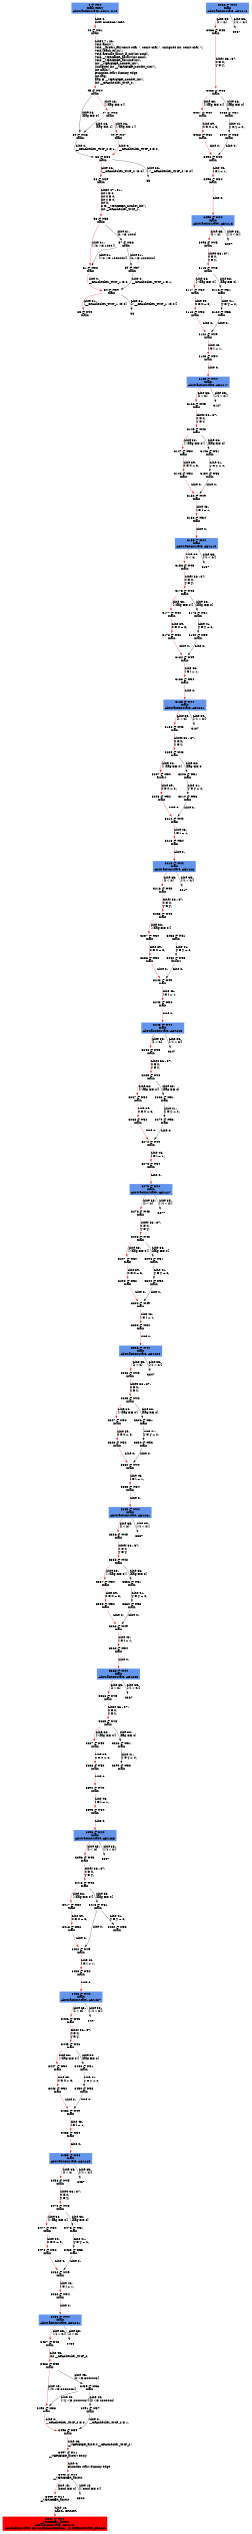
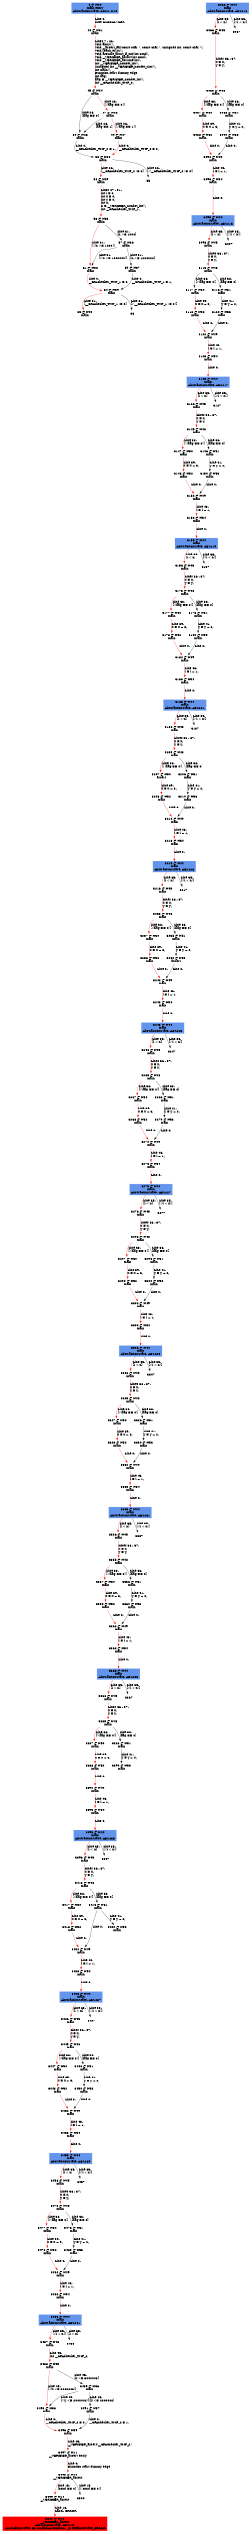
(195, 279) -> (195, 279)
none -> (172, 925)
